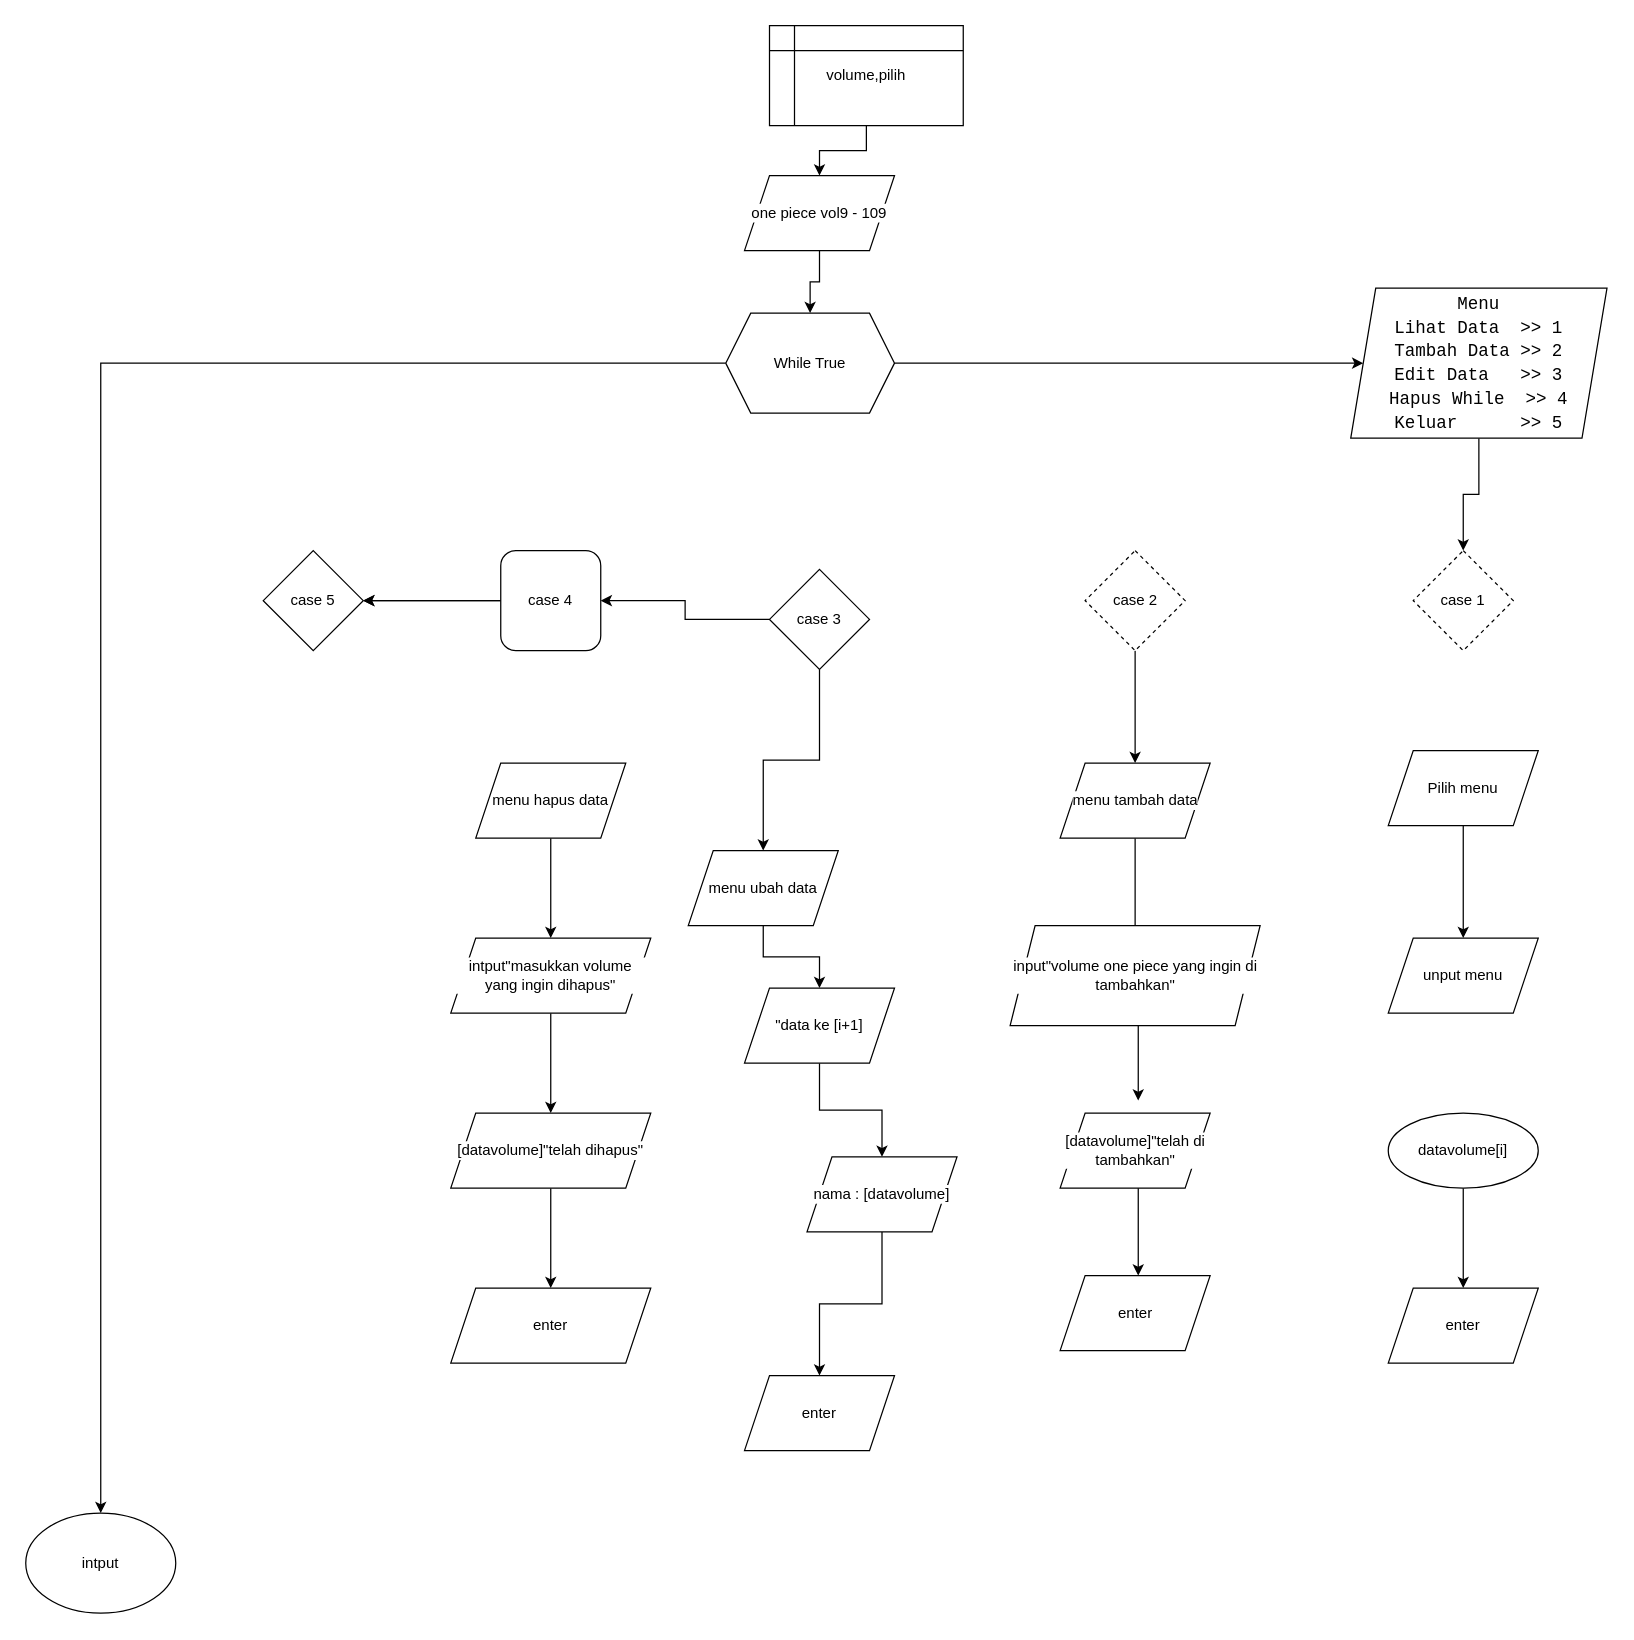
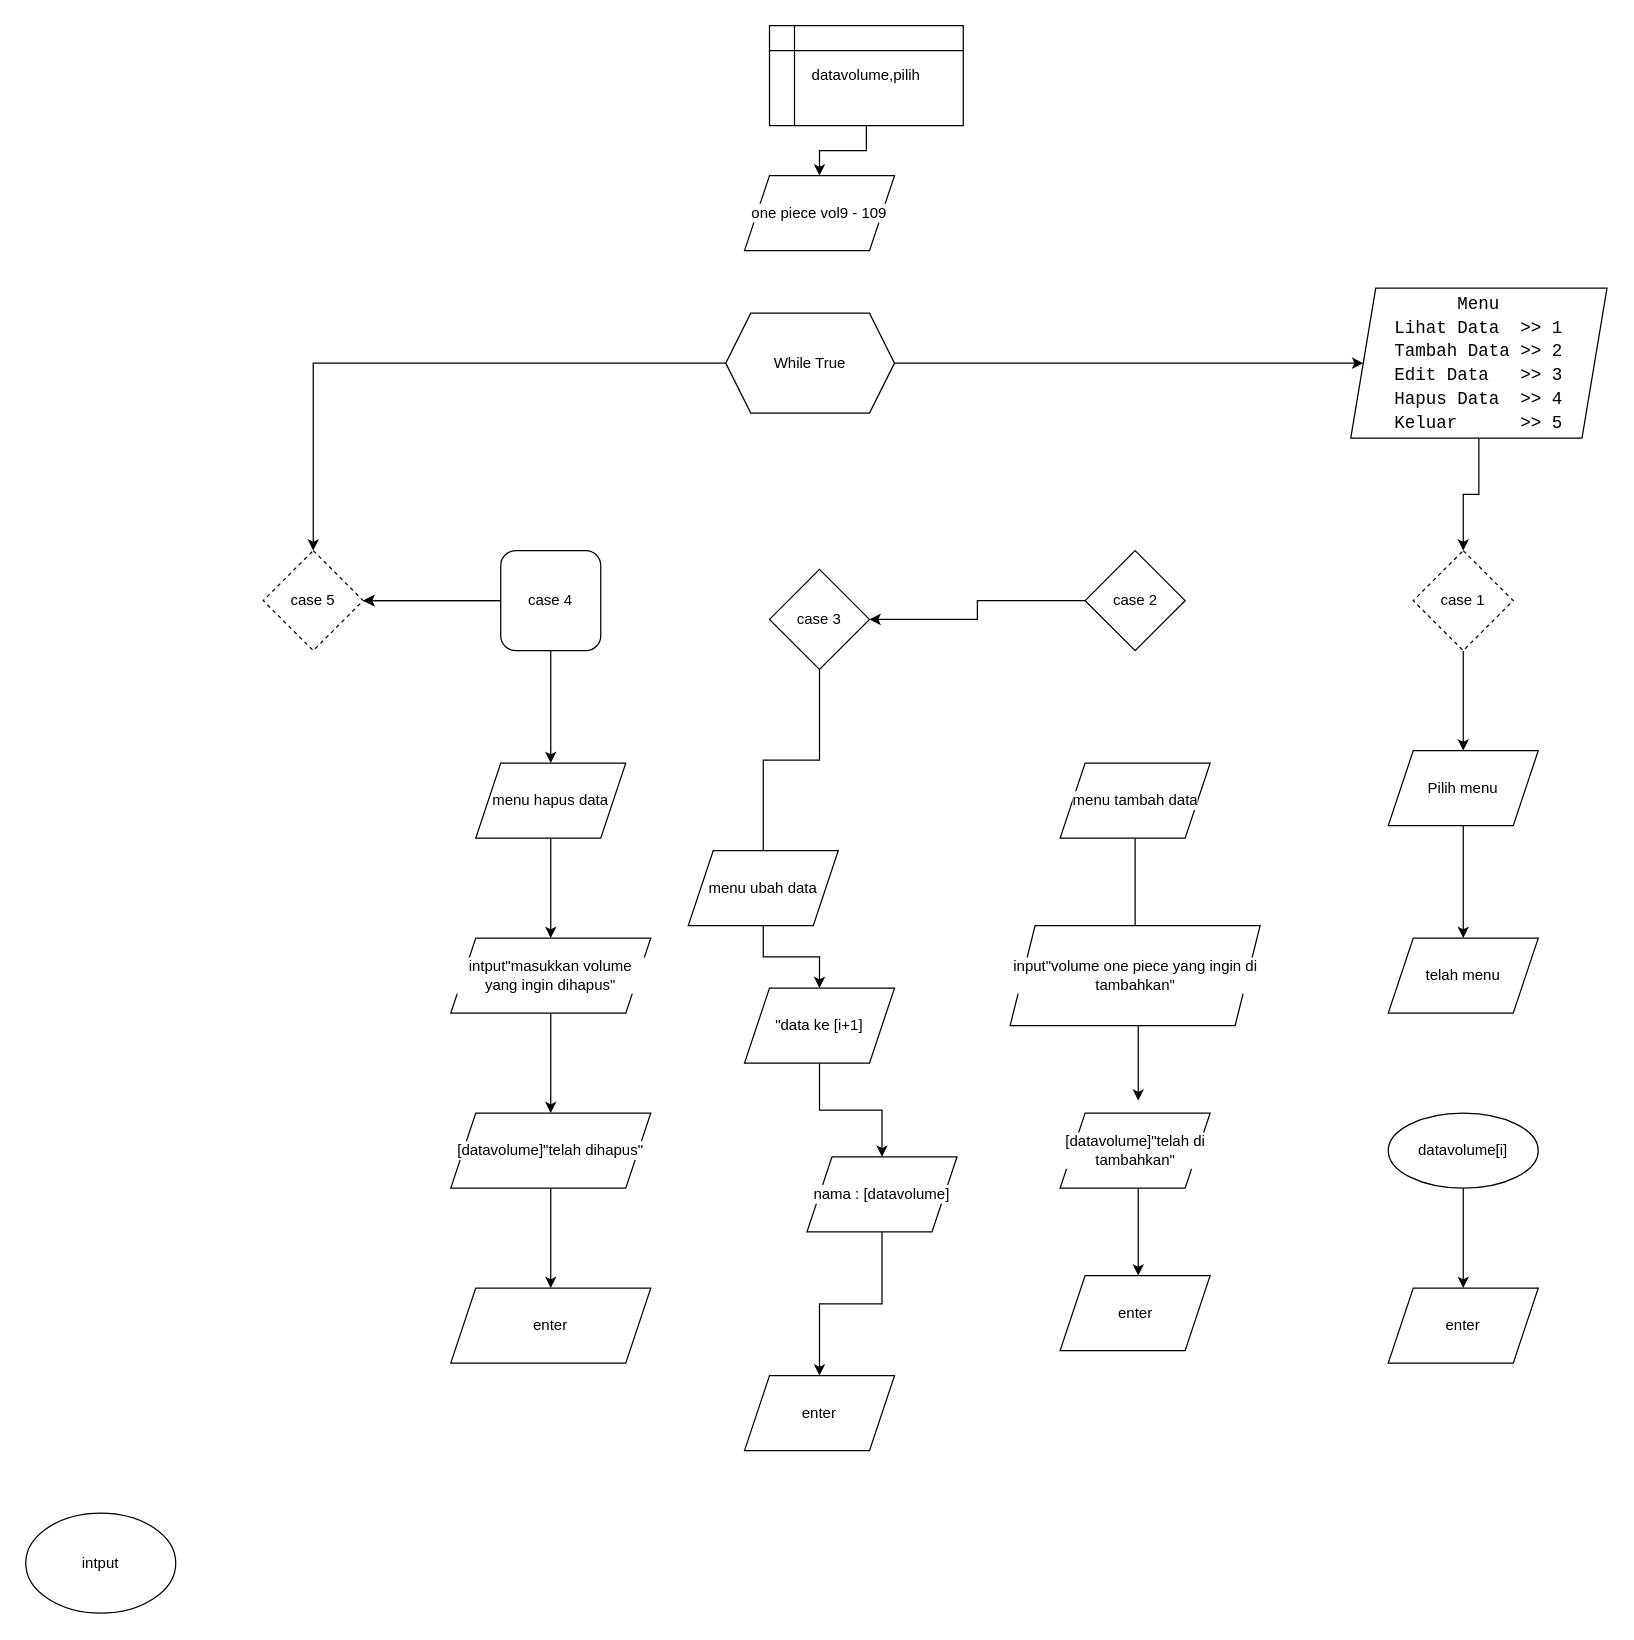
(866, 76) -> (866, 76)
(819, 282) -> none
(1479, 363) -> (1479, 363)
(313, 601) -> (313, 601)
(1135, 601) -> (1135, 601)
none -> (977, 606)
(685, 614) -> none
none -> (1463, 697)
none -> (551, 703)
(1135, 703) -> none
(101, 827) -> (313, 451)
(763, 841) -> (763, 844)
(1463, 976) -> (1463, 976)
